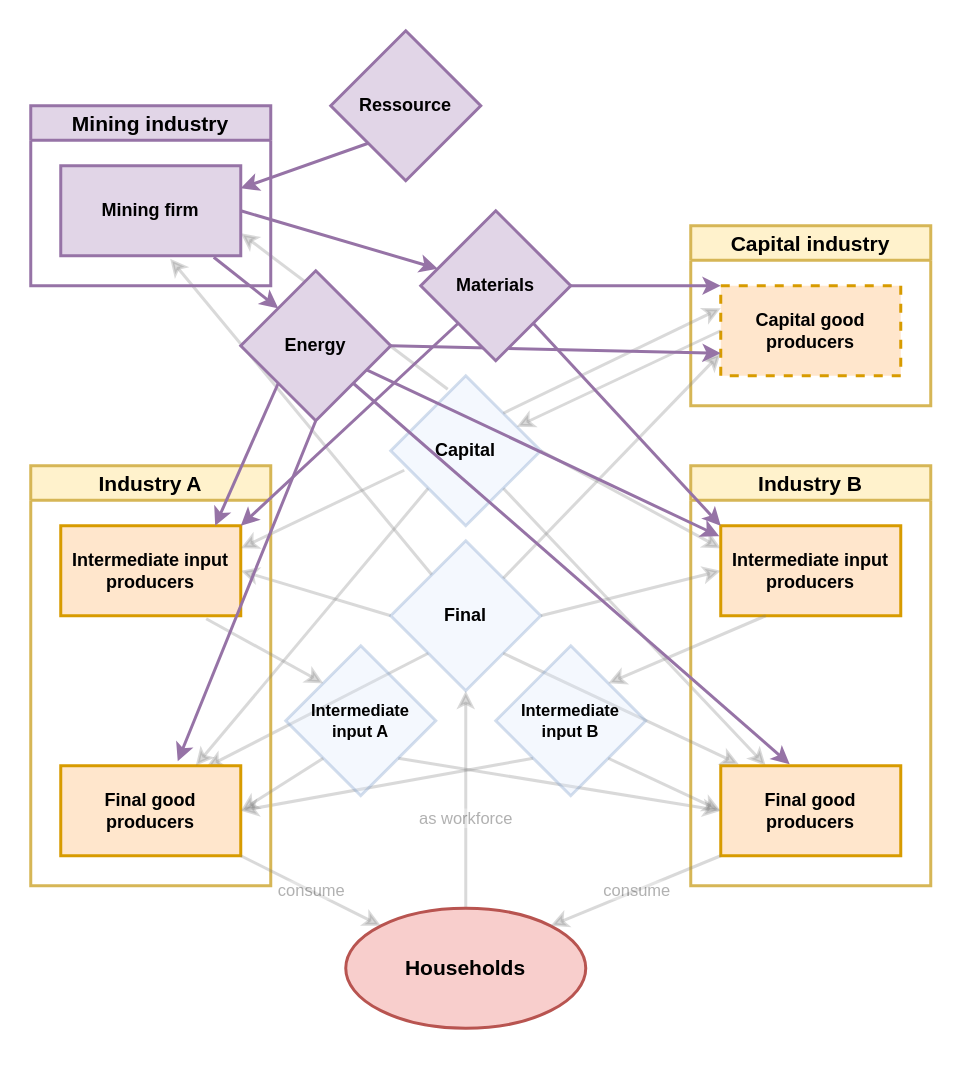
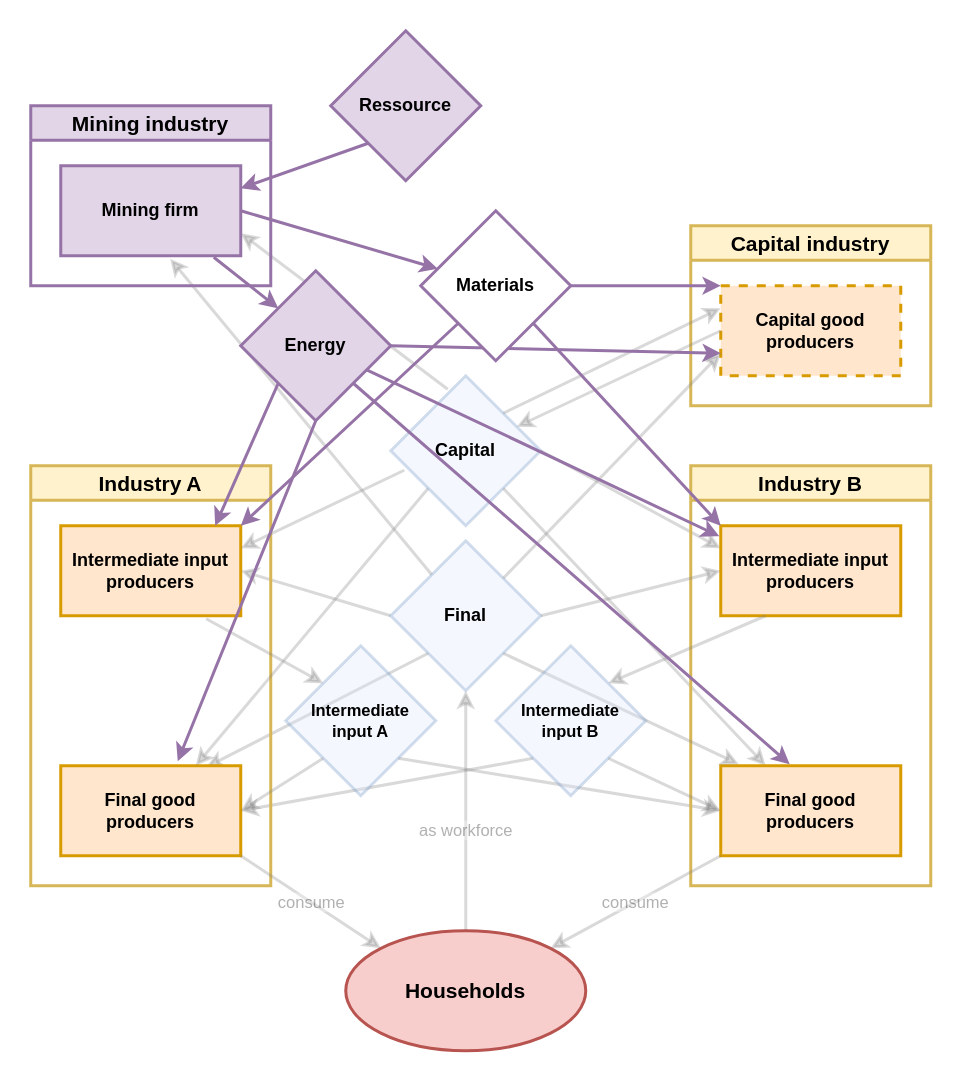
(496, 286) -> (496, 286)
(466, 968) -> (466, 991)
